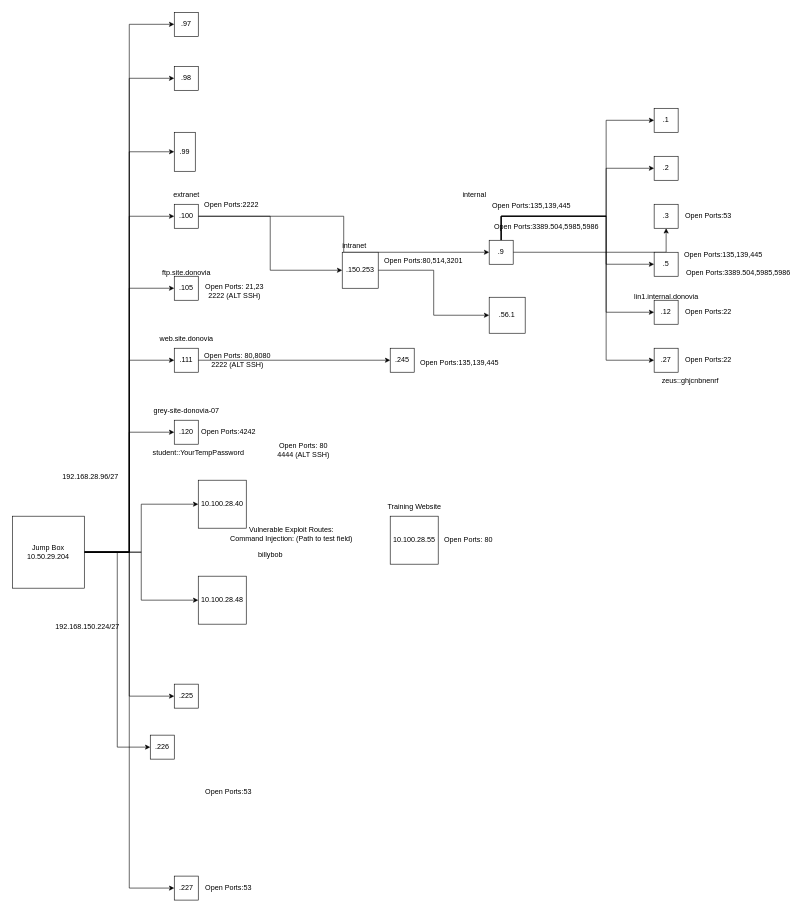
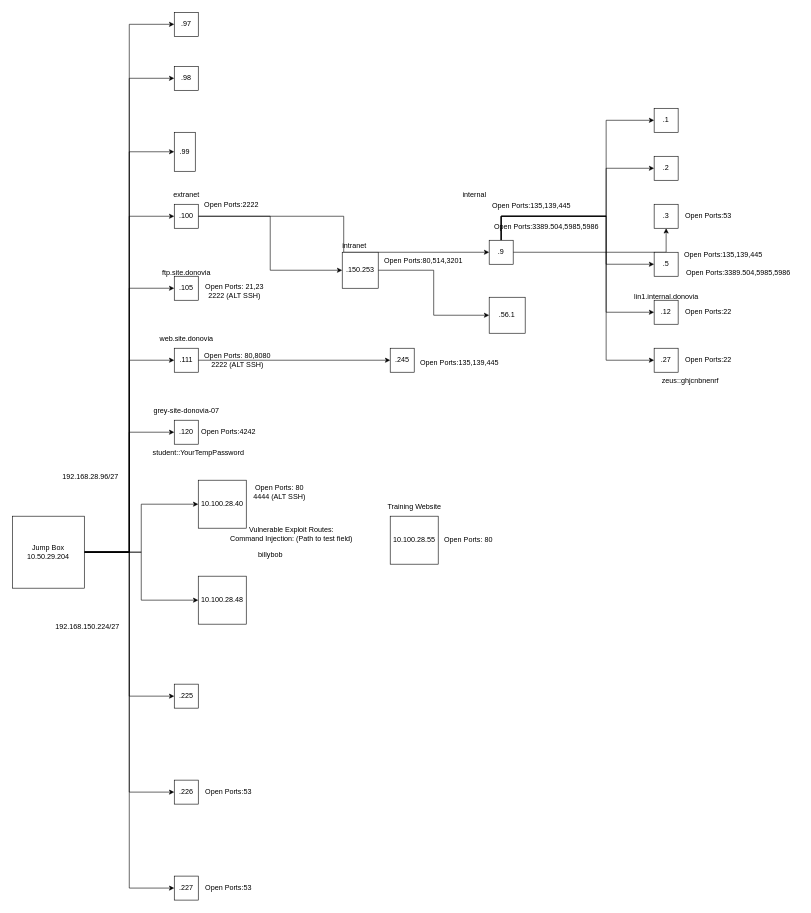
(303, 450) -> (279, 492)
(162, 747) -> (186, 792)
